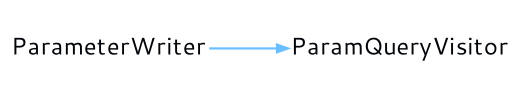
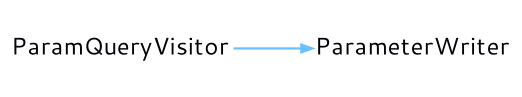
(243, 48) -> (267, 48)
